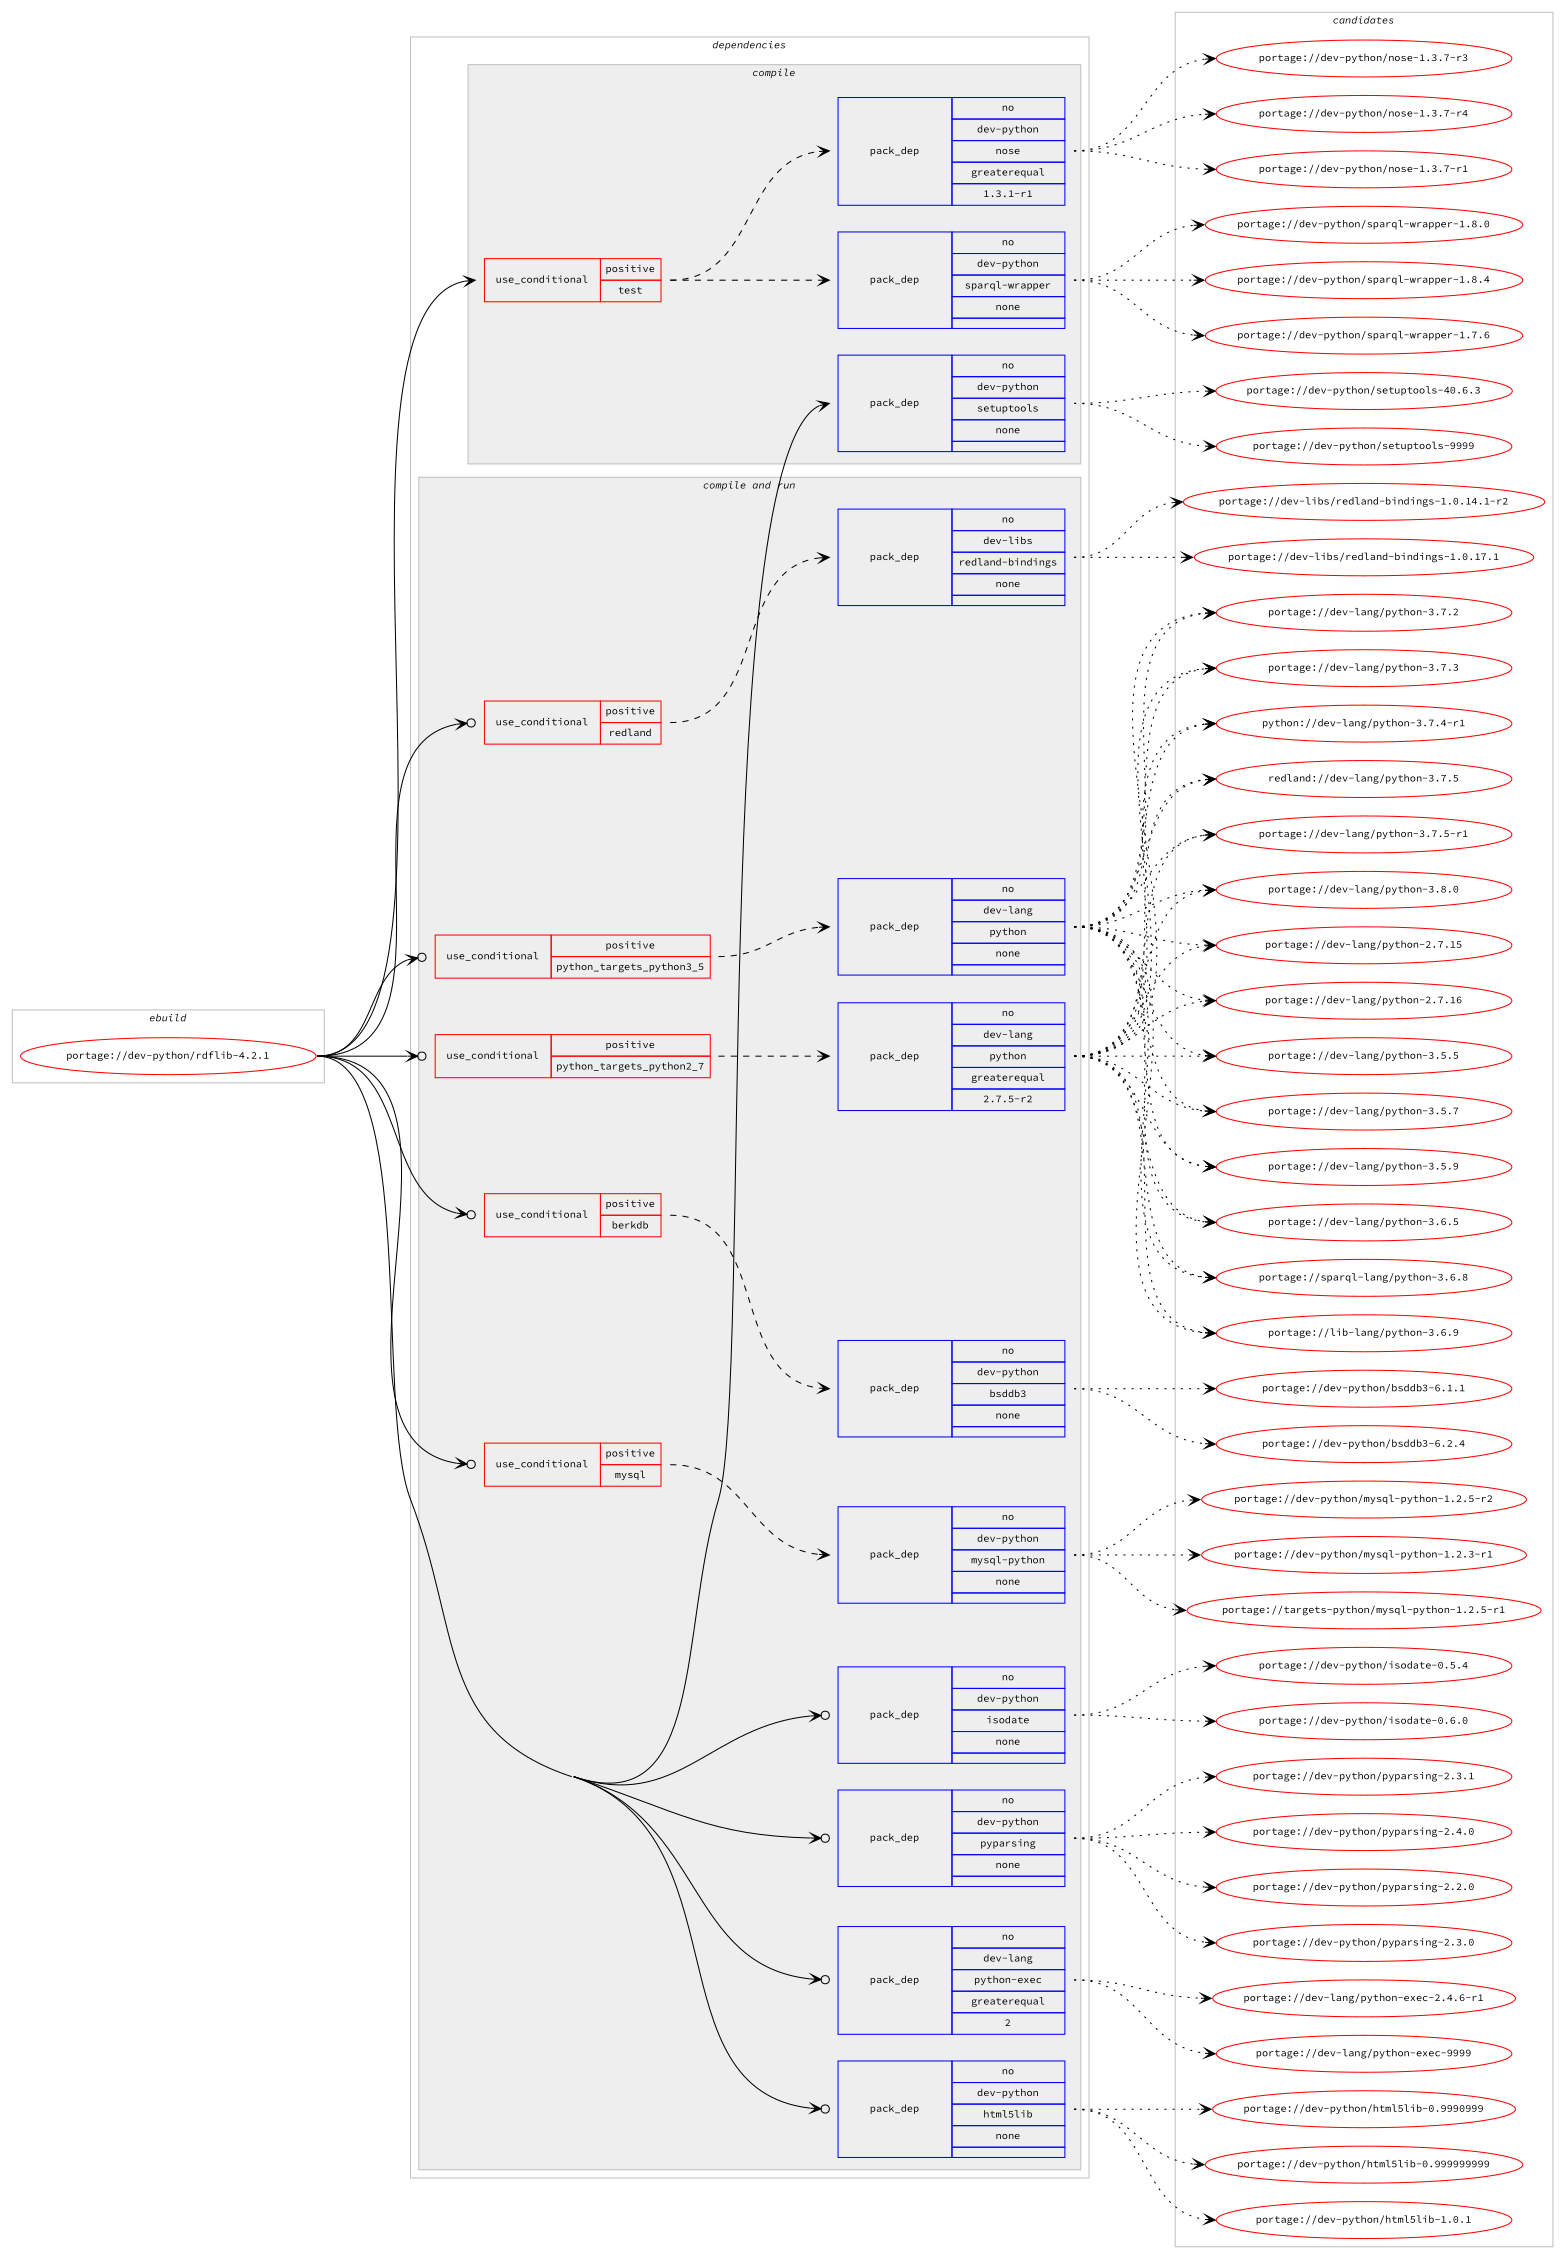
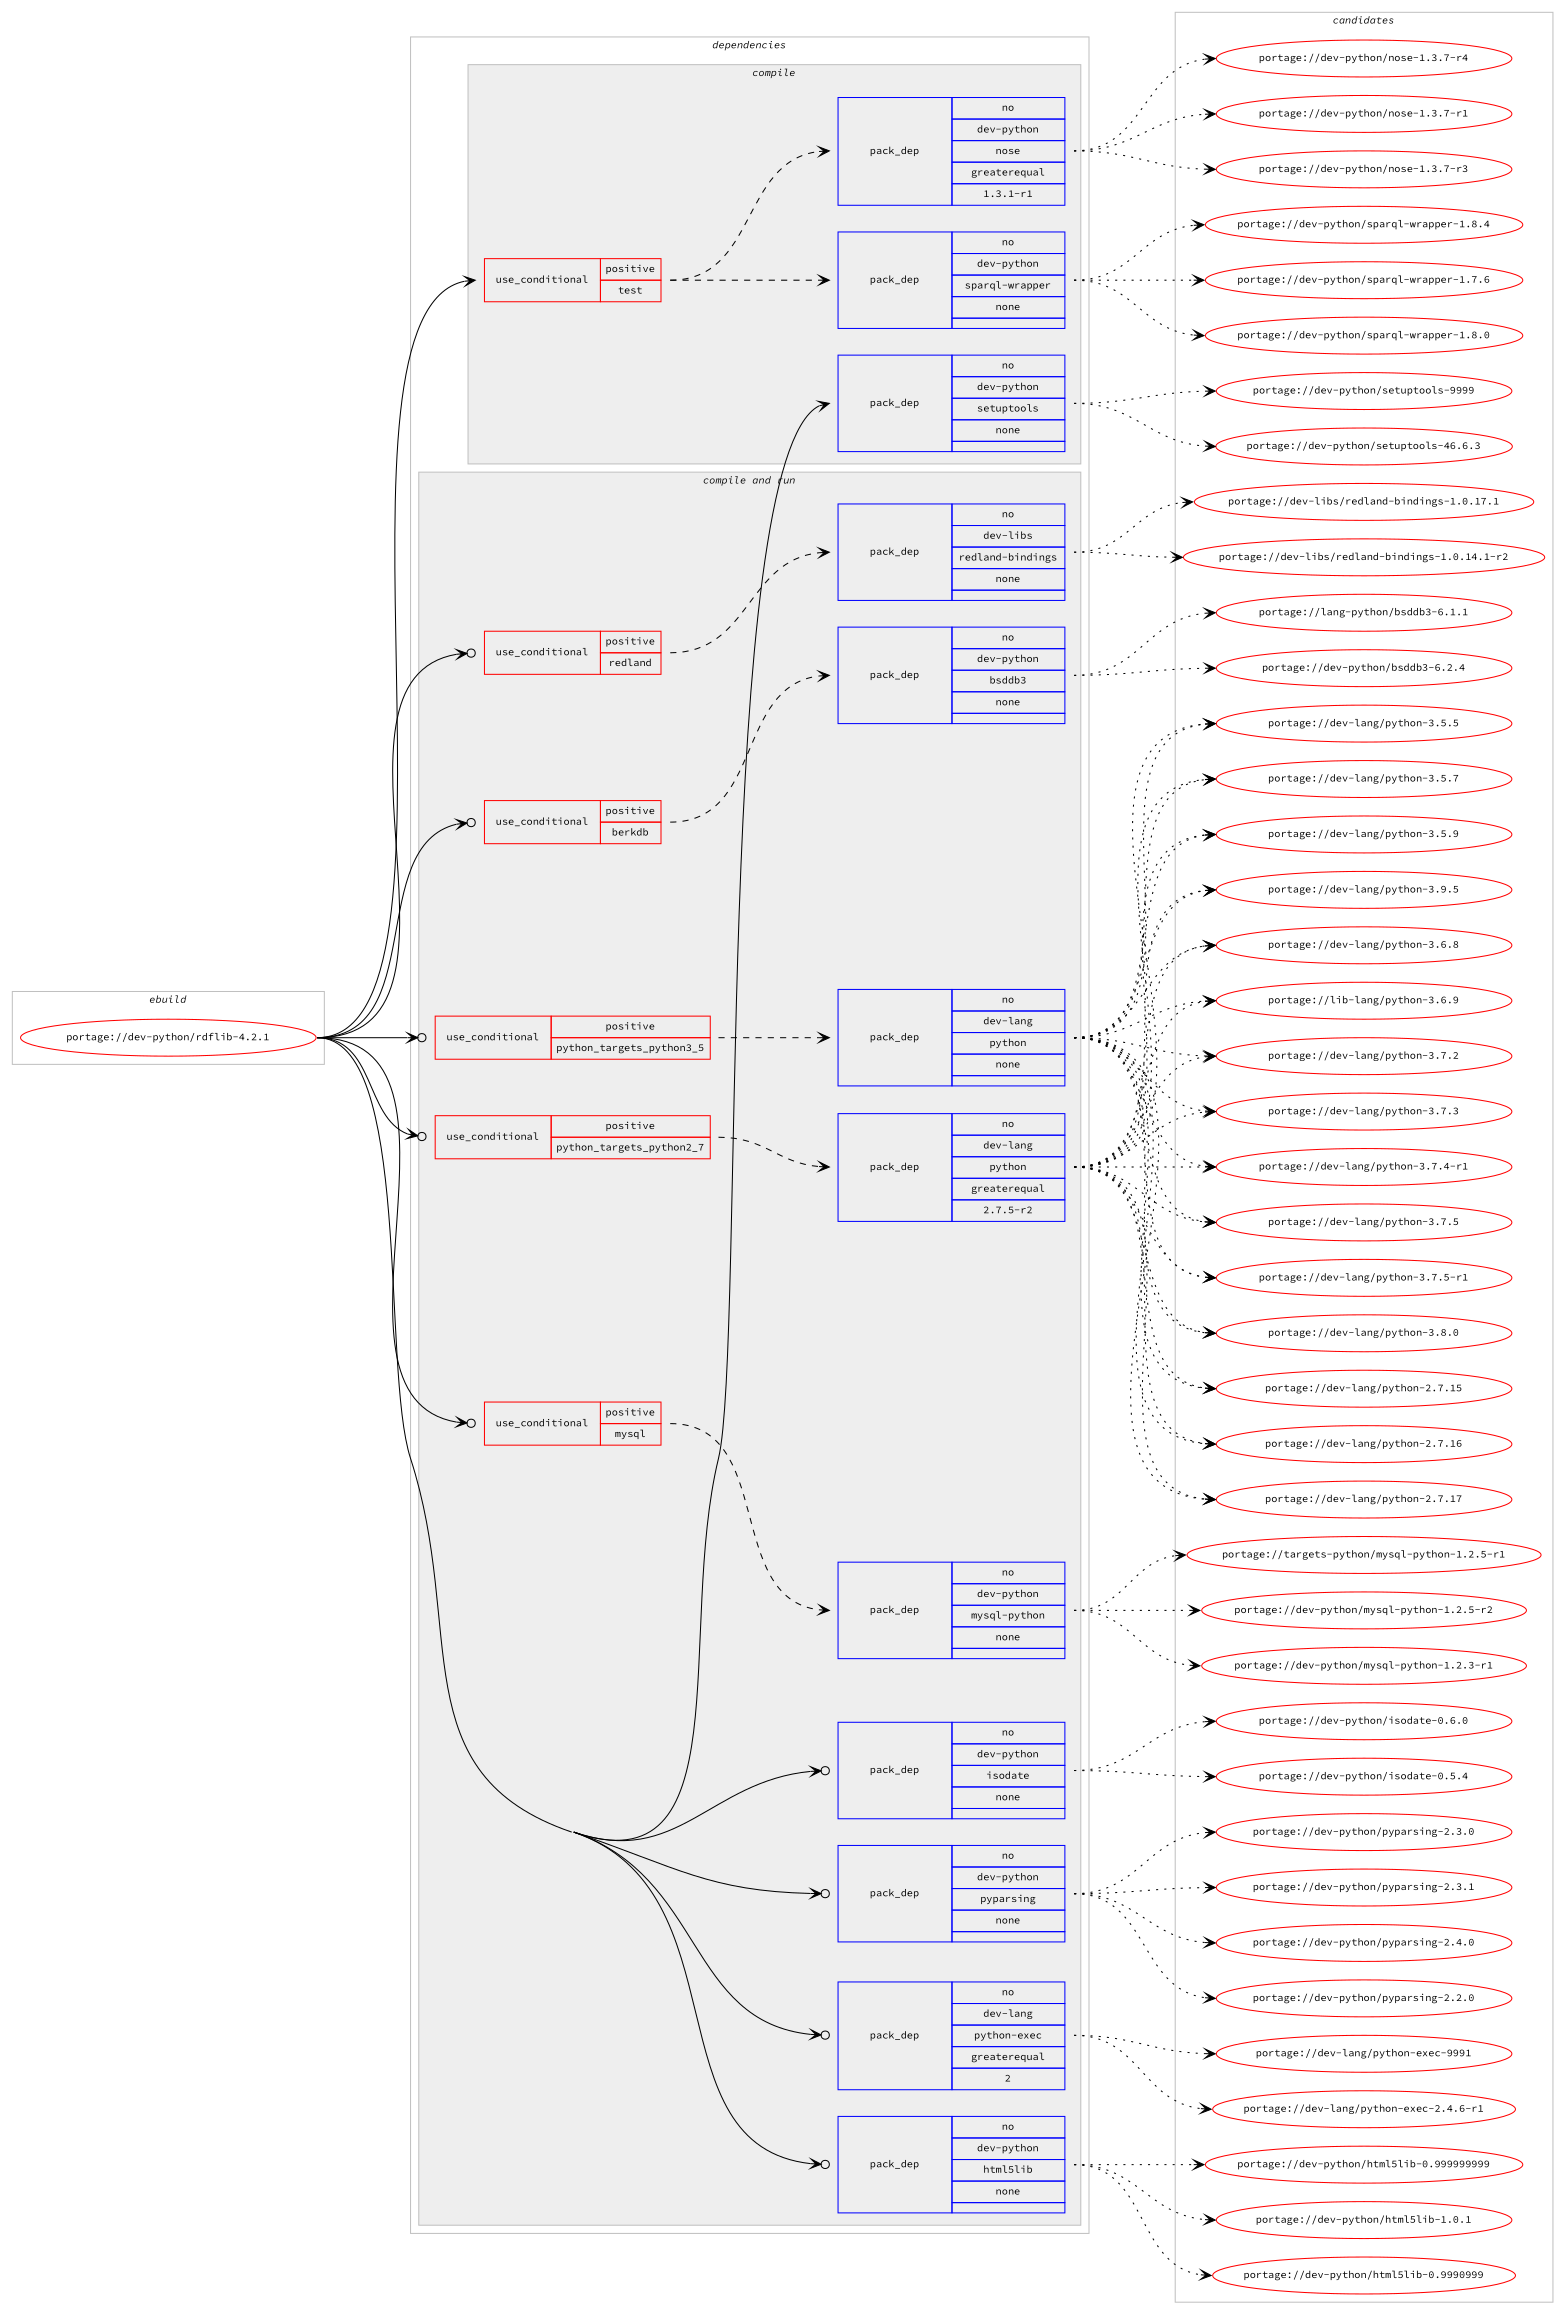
(1364, 391) -> (1364, 446)
(1364, 724) -> (1364, 1167)
(1364, 779) -> (1364, 1222)
(1364, 1222) -> (1364, 890)
(1364, 1278) -> (1364, 945)
(1364, 1389) -> (1364, 613)
none -> (1364, 1500)
(1364, 2054) -> (1364, 2054)
